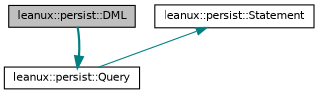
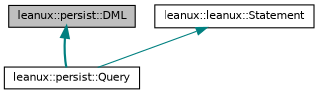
(234, 16) -> (234, 16)
(79, 42) -> (65, 53)
